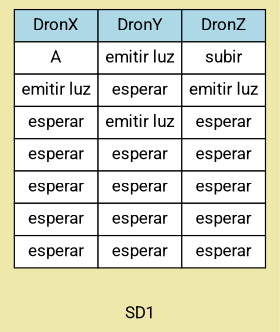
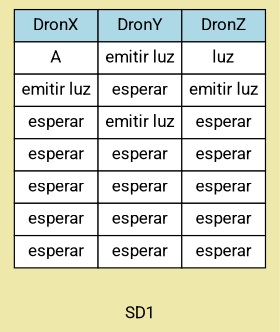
(224, 57) -> (224, 57)
